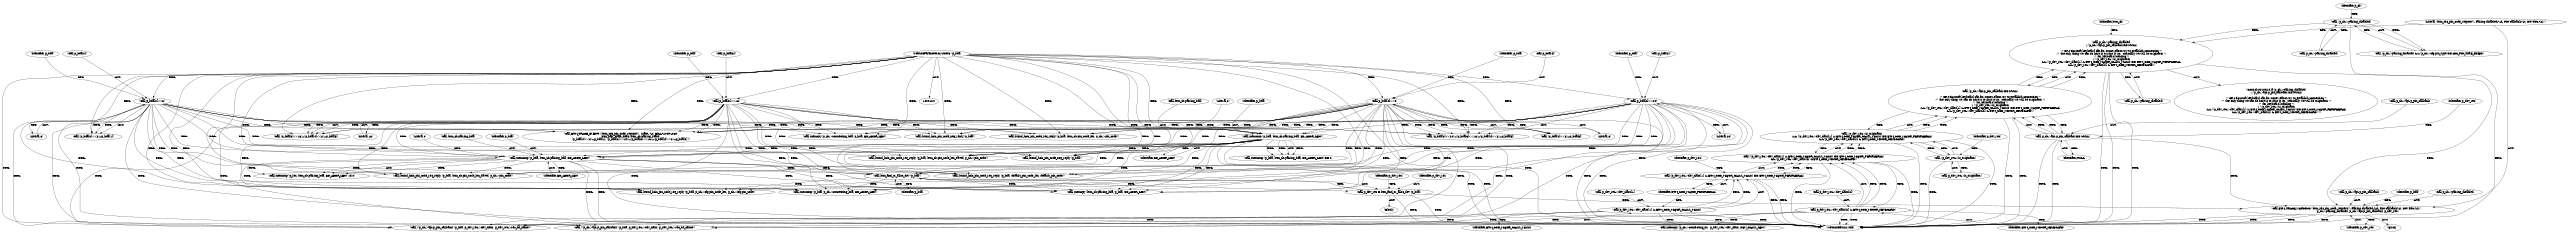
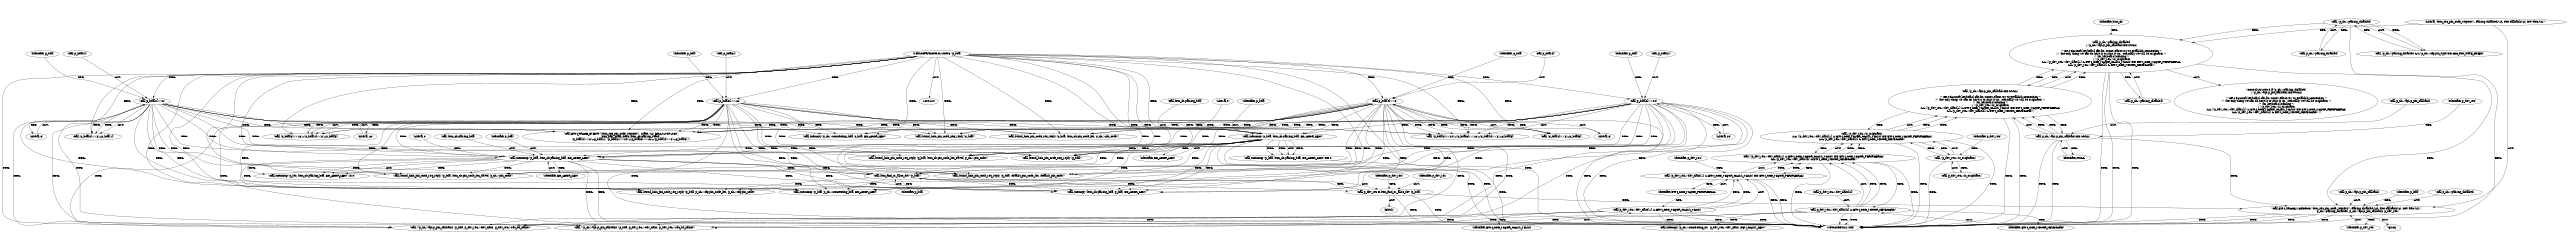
(2351, 6) -> none
(1615, 192) -> none
(581, 221) -> (1502, 210)
